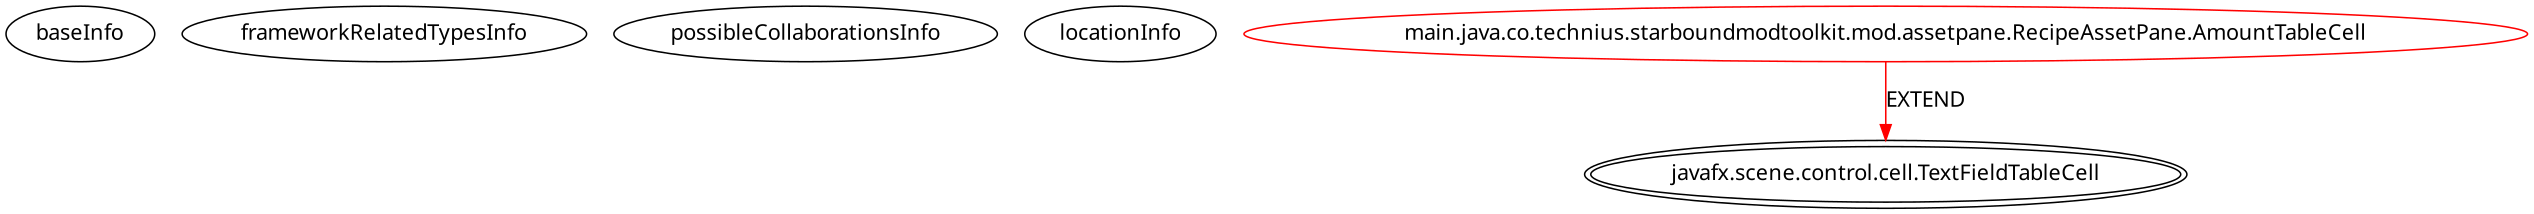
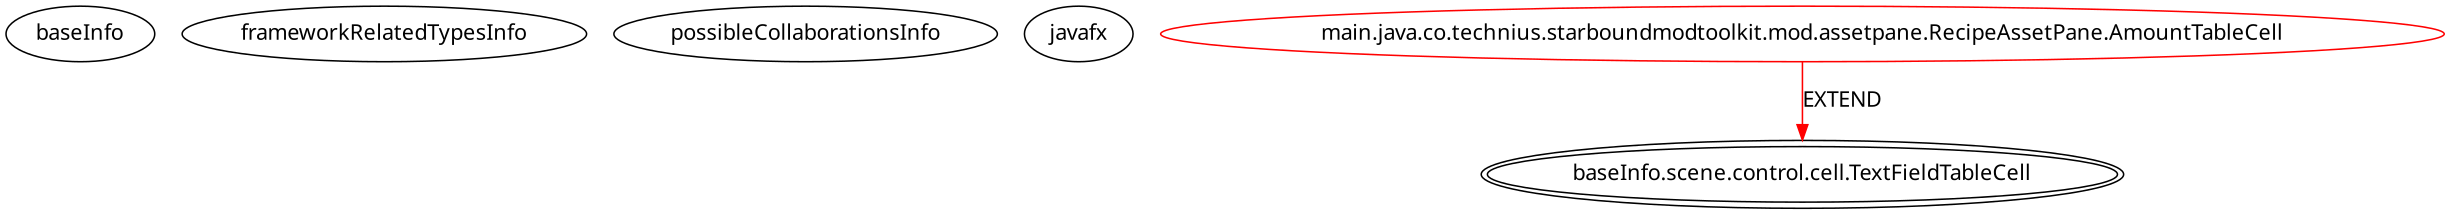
(1120, 34) -> (1079, 34)
(1886, 174) -> (1802, 174)
